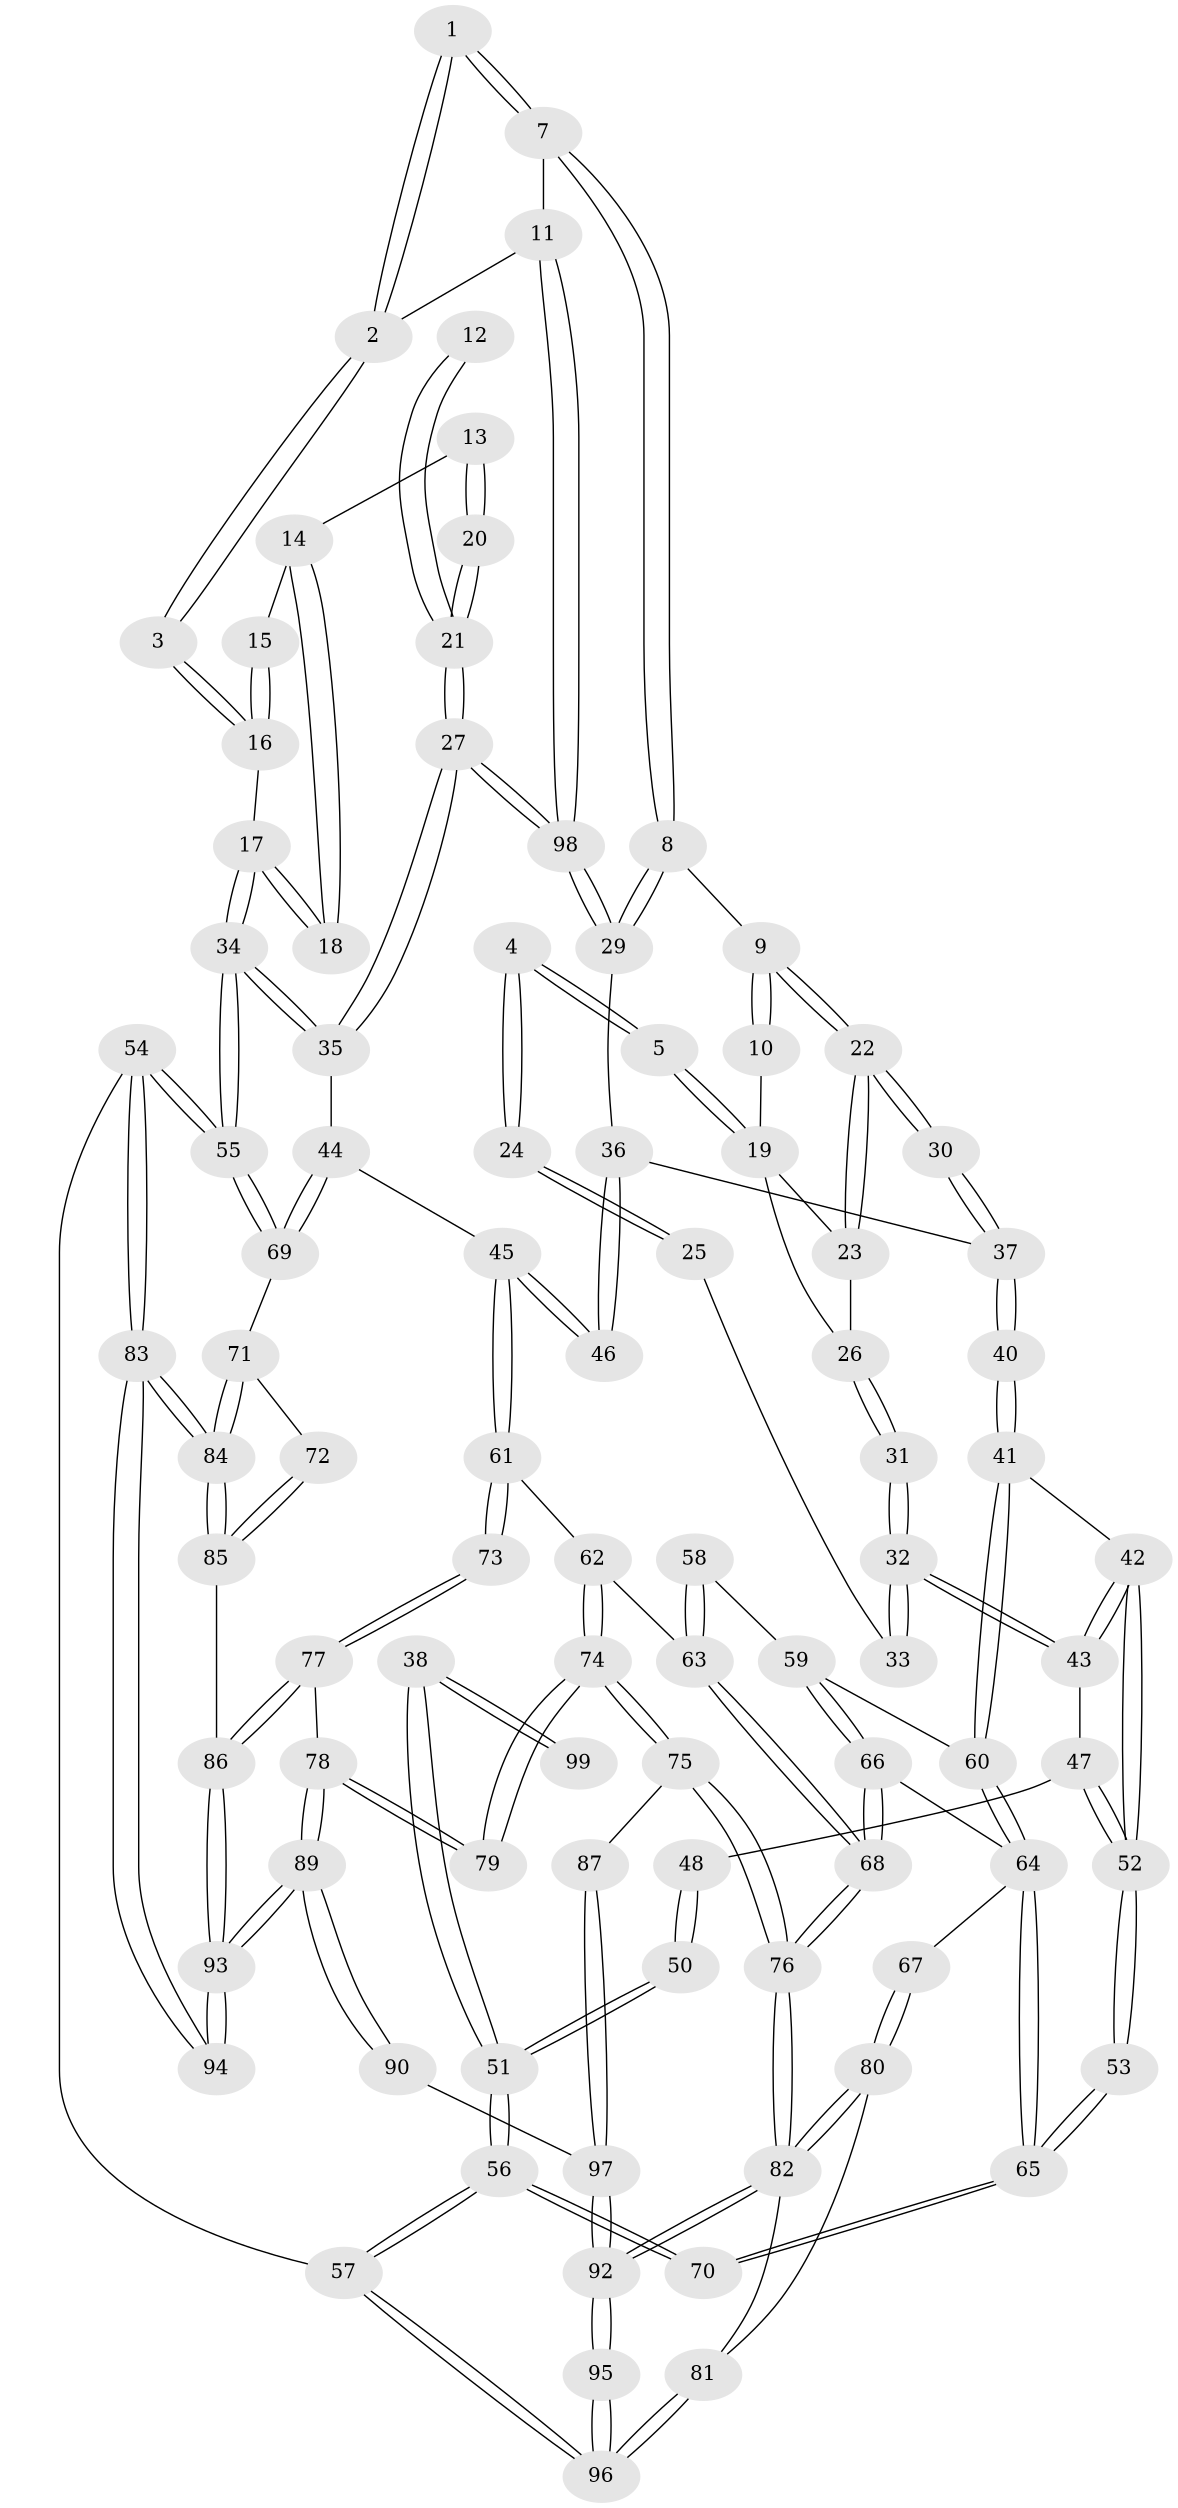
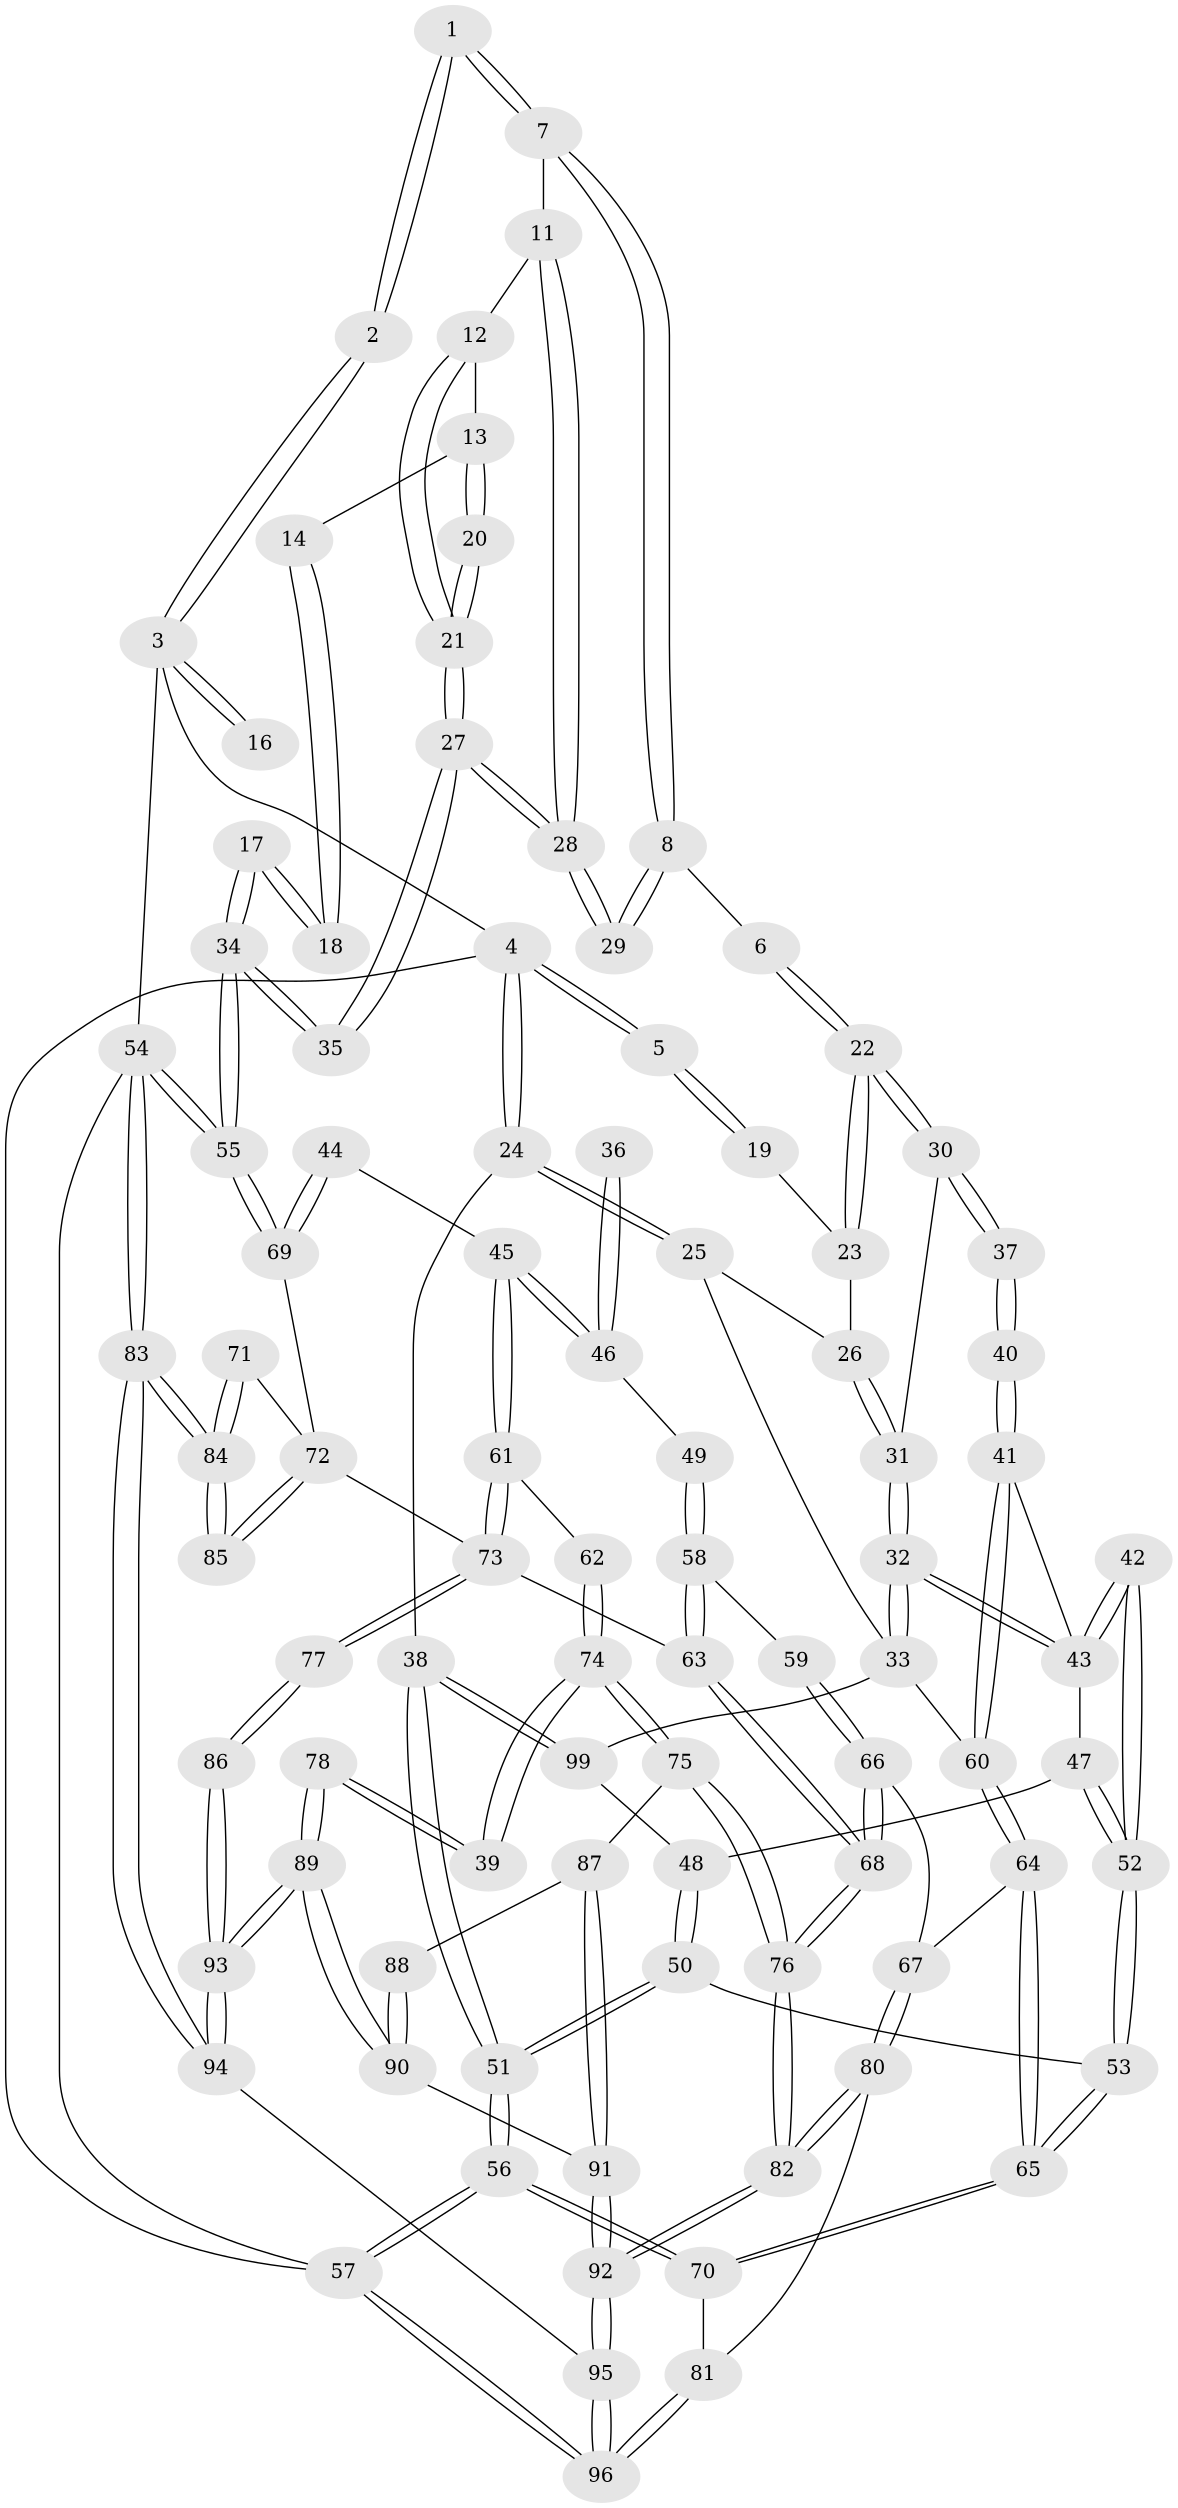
(459, 286) -> (509, 286)
none -> (476, 388)
(260, 643) -> none
(256, 796) -> none
none -> (299, 819)
none -> (148, 846)
(566, 846) -> (566, 846)
(761, 948) -> (761, 948)
(608, 1050) -> none
(761, 1050) -> none
(331, 1101) -> none
(826, 1207) -> none
(791, 1259) -> (773, 1305)
(260, 1305) -> (299, 1356)
none -> (920, 1305)
none -> (413, 1394)
none -> (695, 1458)
none -> (405, 1509)
(1070, 1509) -> (1043, 1559)
none -> (6, 1527)
(644, 1610) -> (593, 1611)
(217, 1661) -> none
none -> (759, 1709)
(316, 1713) -> none
(887, 1713) -> (938, 1713)
none -> (629, 1808)
(956, 1818) -> (928, 1860)
(488, 1865) -> (488, 1865)
none -> (398, 1967)
none -> (912, 2037)
(601, 2171) -> (601, 2171)
none -> (401, 2215)
(762, 2279) -> (703, 2324)
